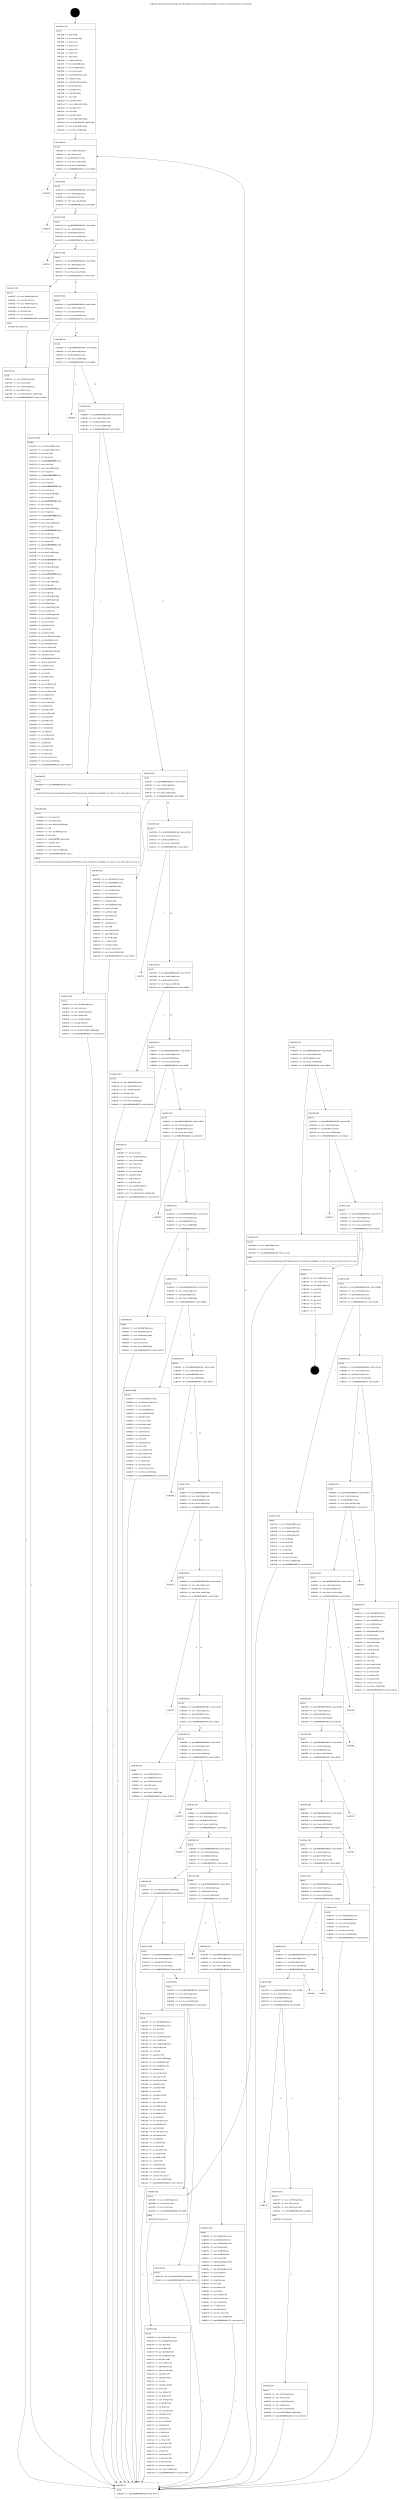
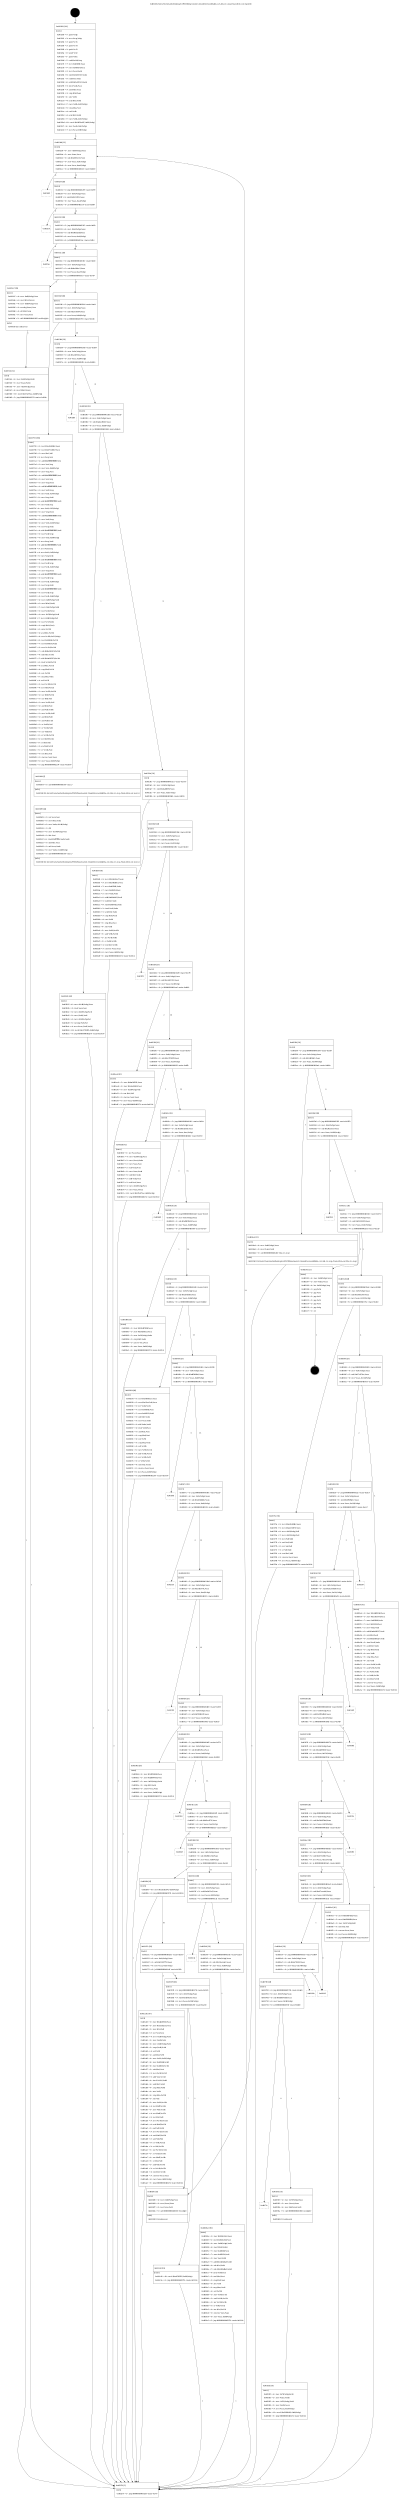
(289, 1975) -> (318, 1980)
(167, 2401) -> none
